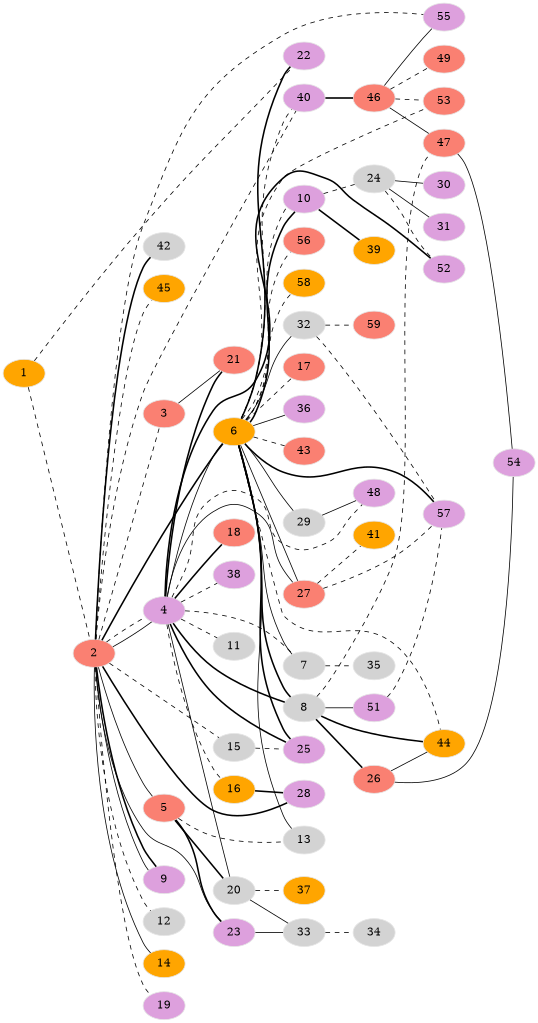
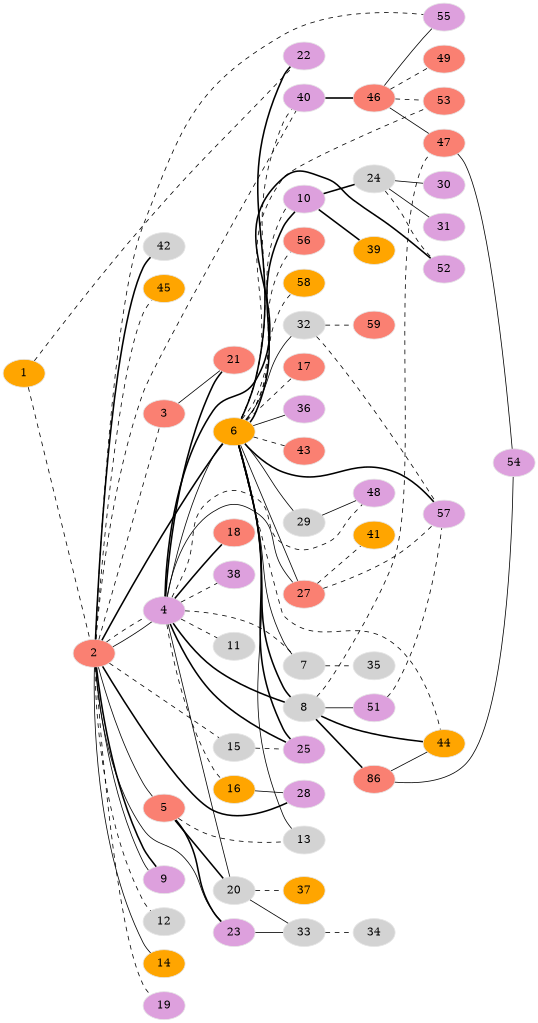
(335, 190) -> (335, 190)
(374, 779) -> (374, 779)
(269, 792) -> (269, 792)
